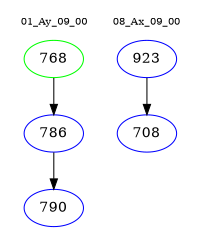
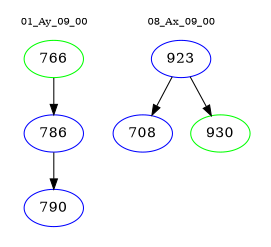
(54, 59) -> (54, 59)
none -> (220, 133)
